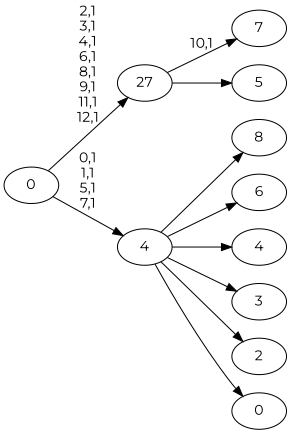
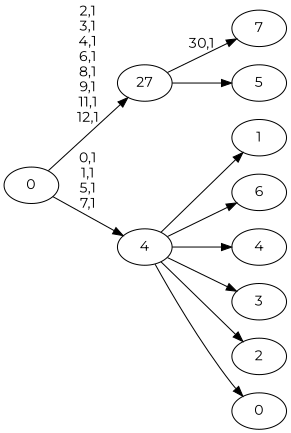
(202, 44) -> (202, 44)
(259, 138) -> (259, 138)
